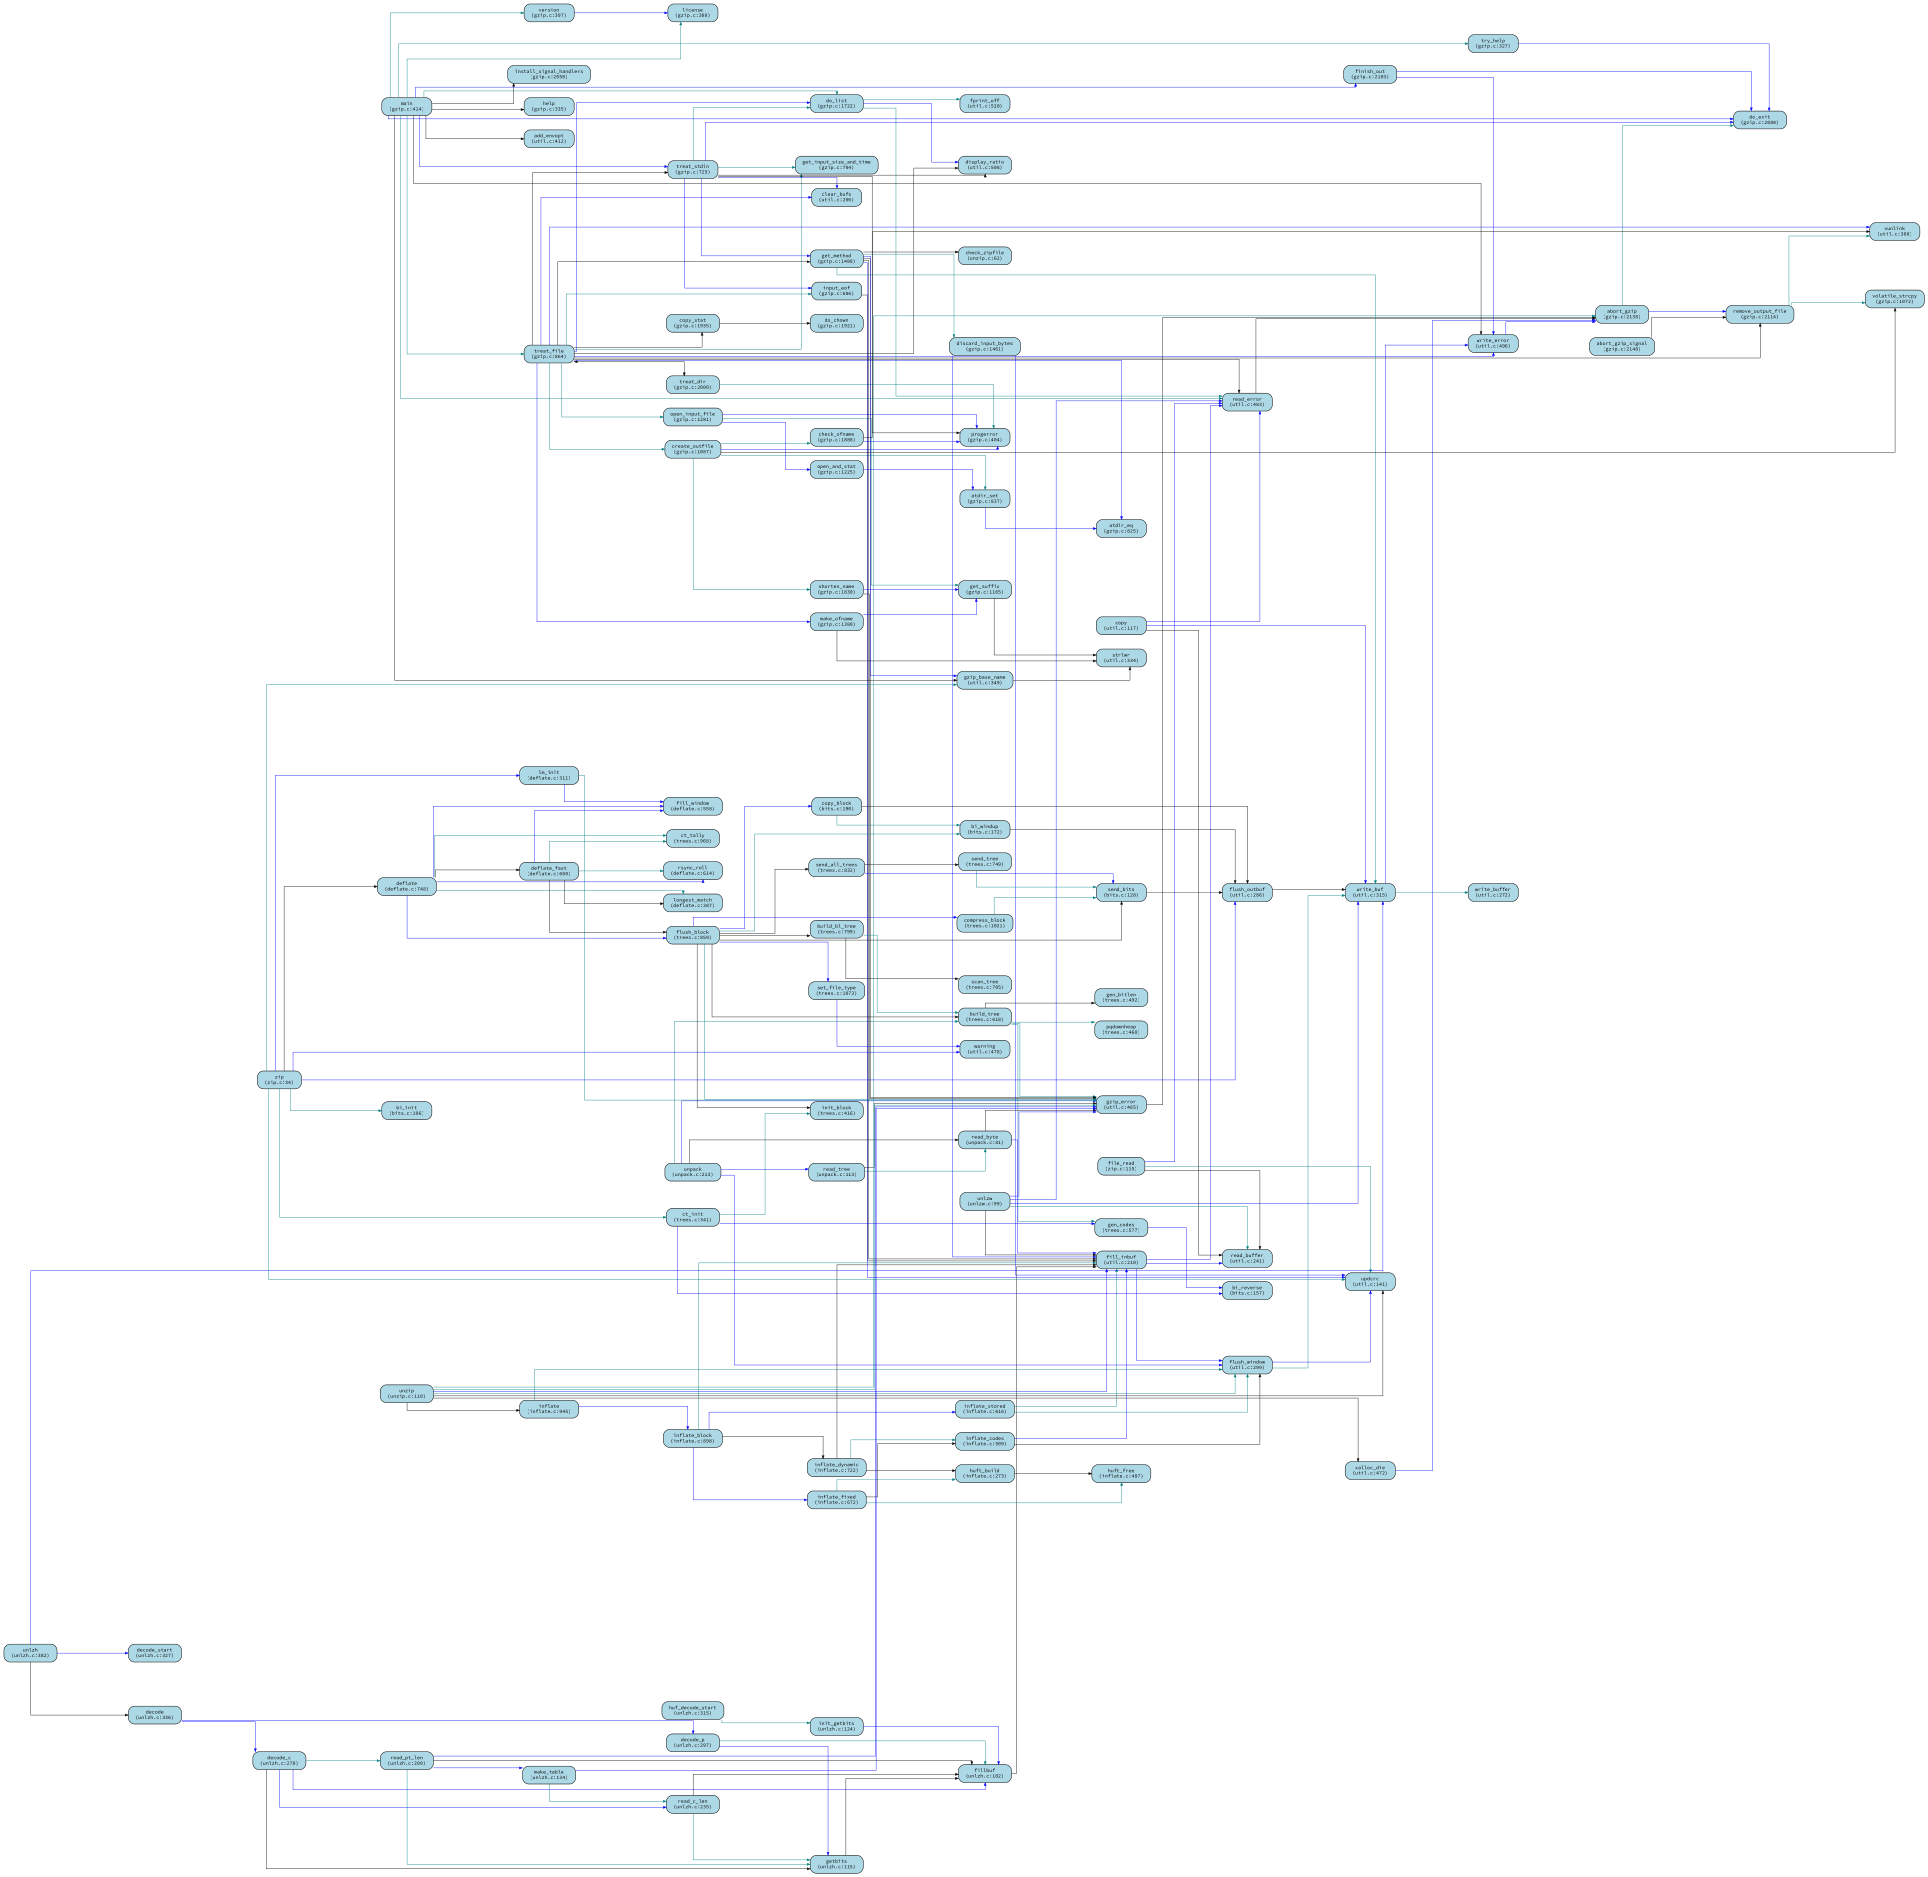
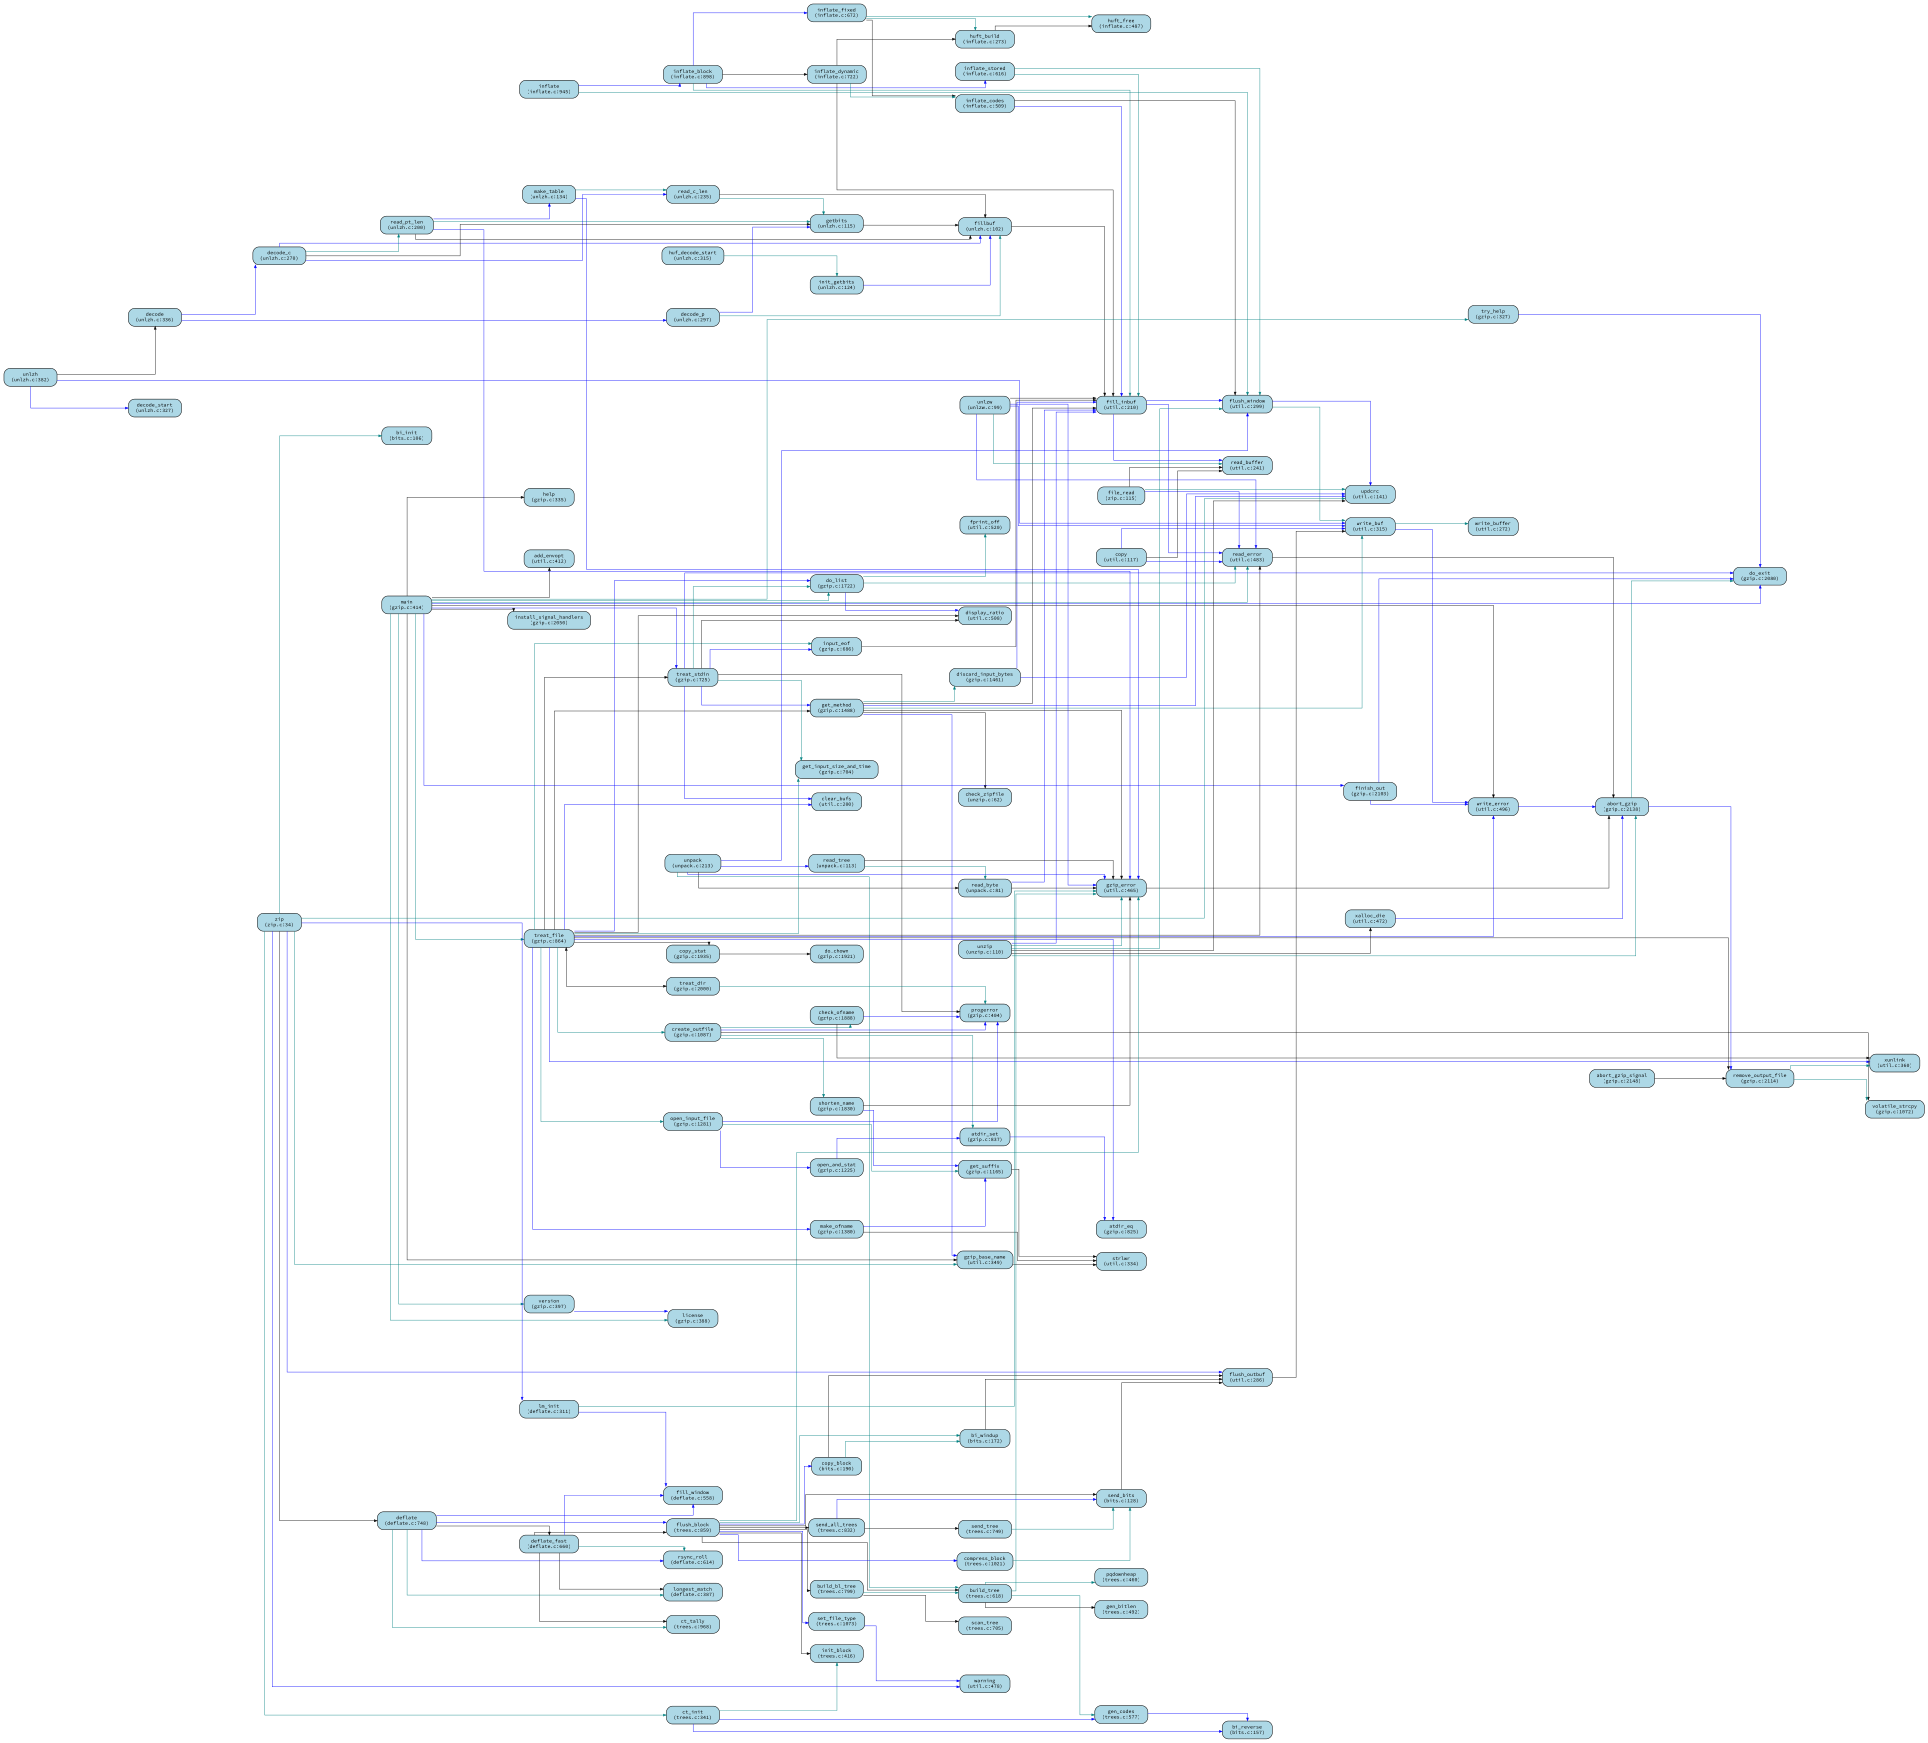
(596, 841) -> (567, 1621)
(458, 1410) -> none
